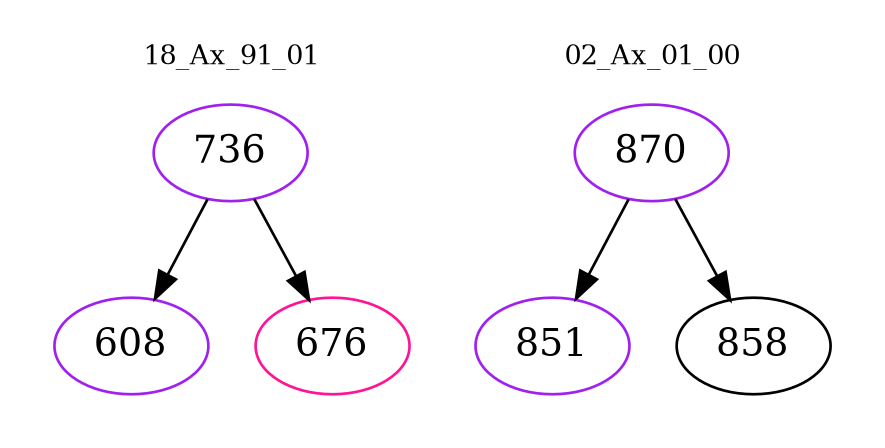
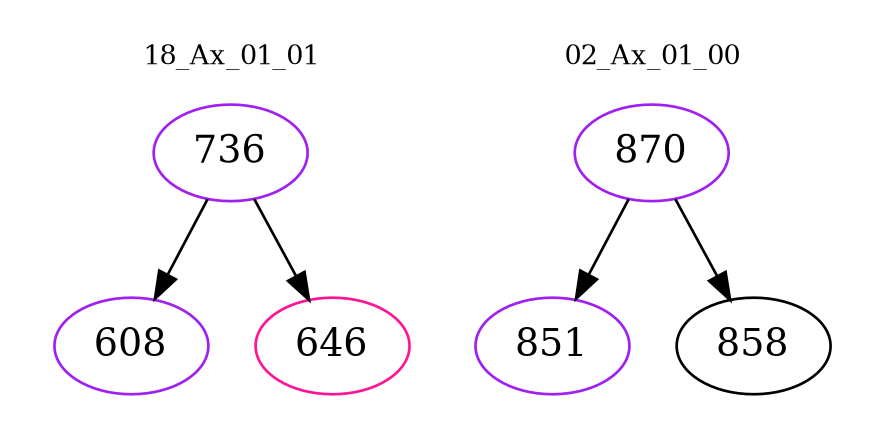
(232, 58) -> (232, 58)
(333, 346) -> (333, 346)
